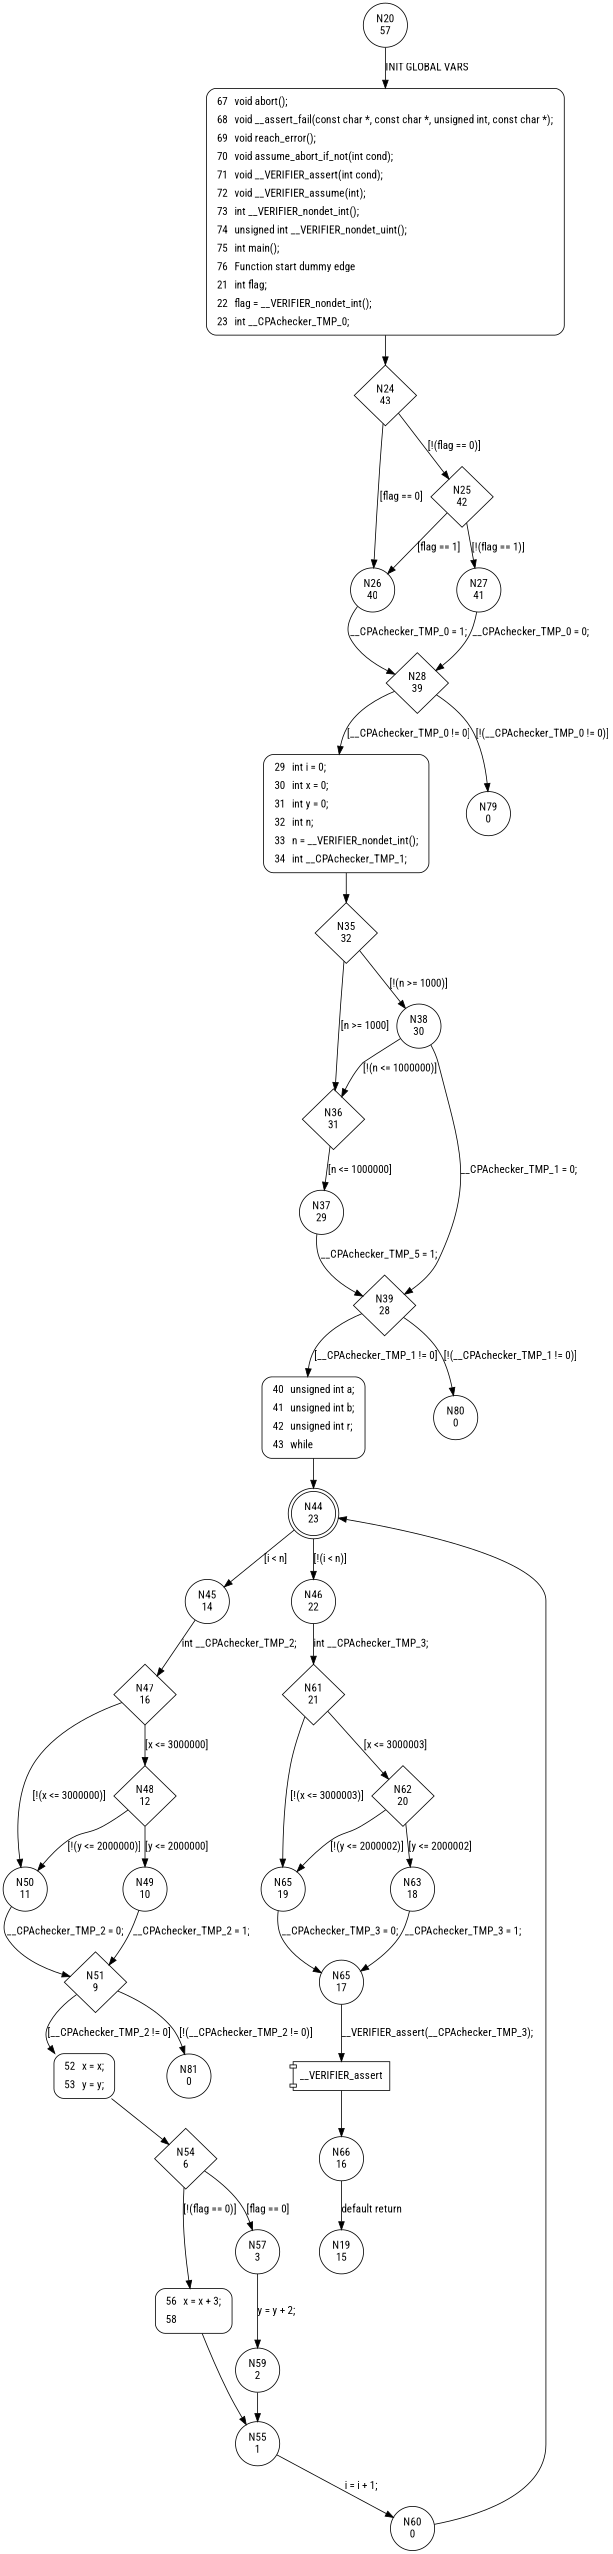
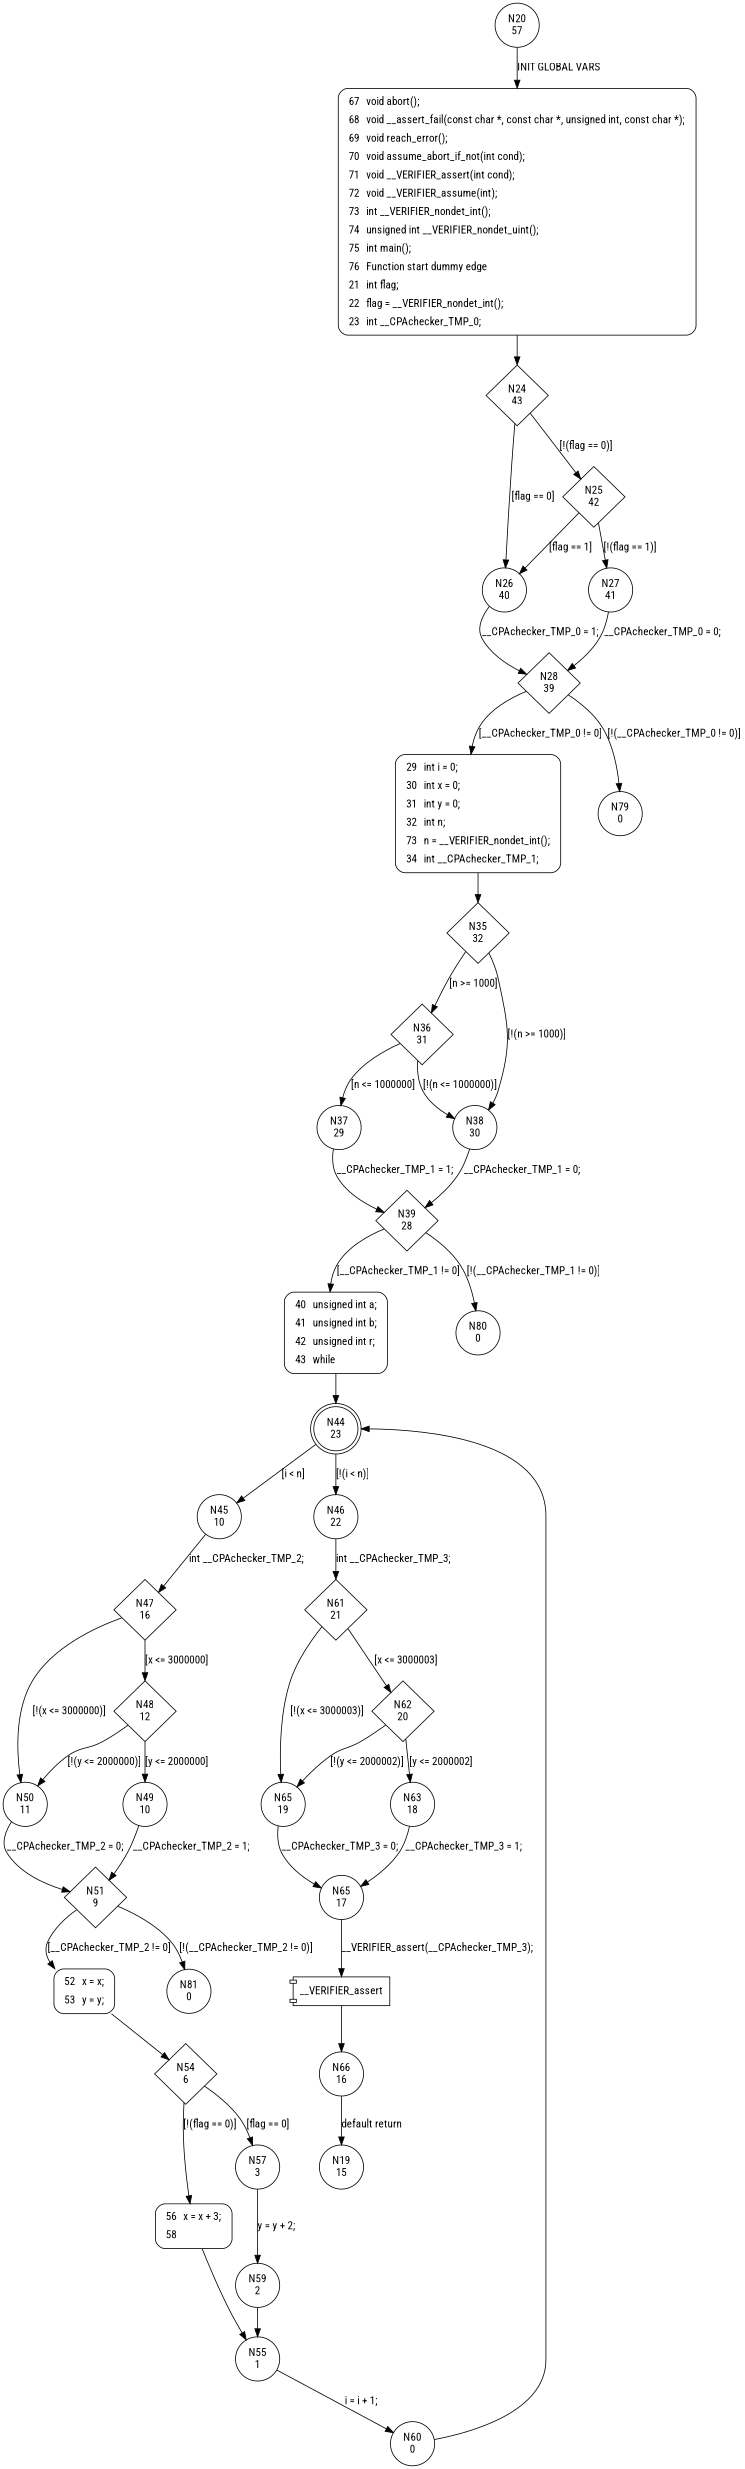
(280, 841) -> (412, 841)
(368, 1059) -> (424, 1092)
(379, 1255) -> (395, 1170)
(207, 1602) -> (219, 1517)
